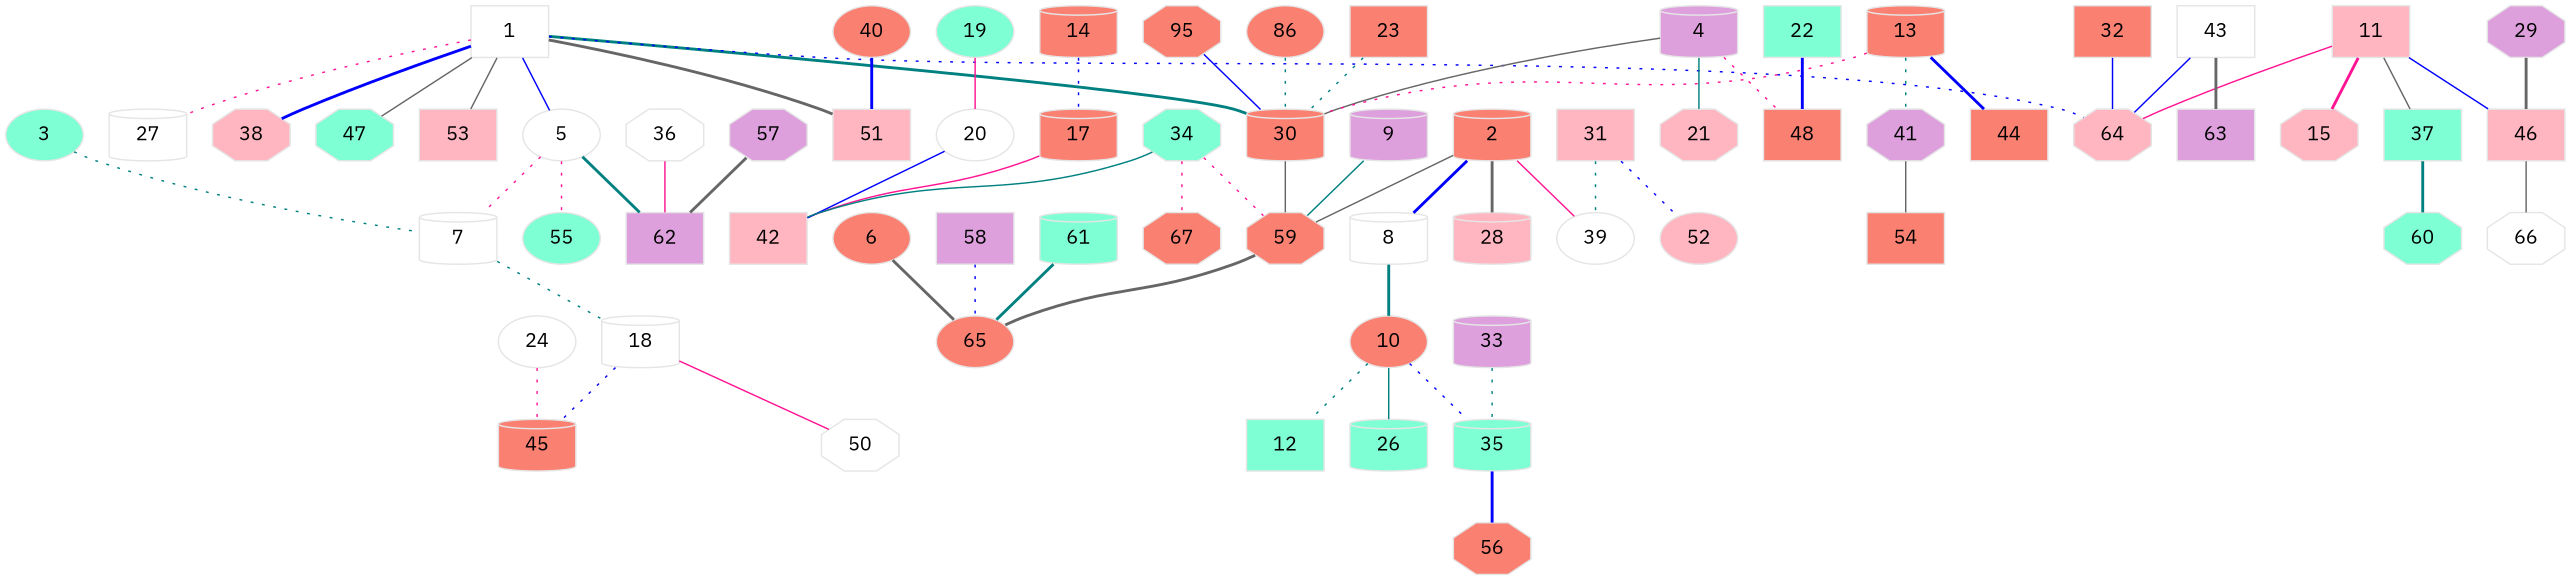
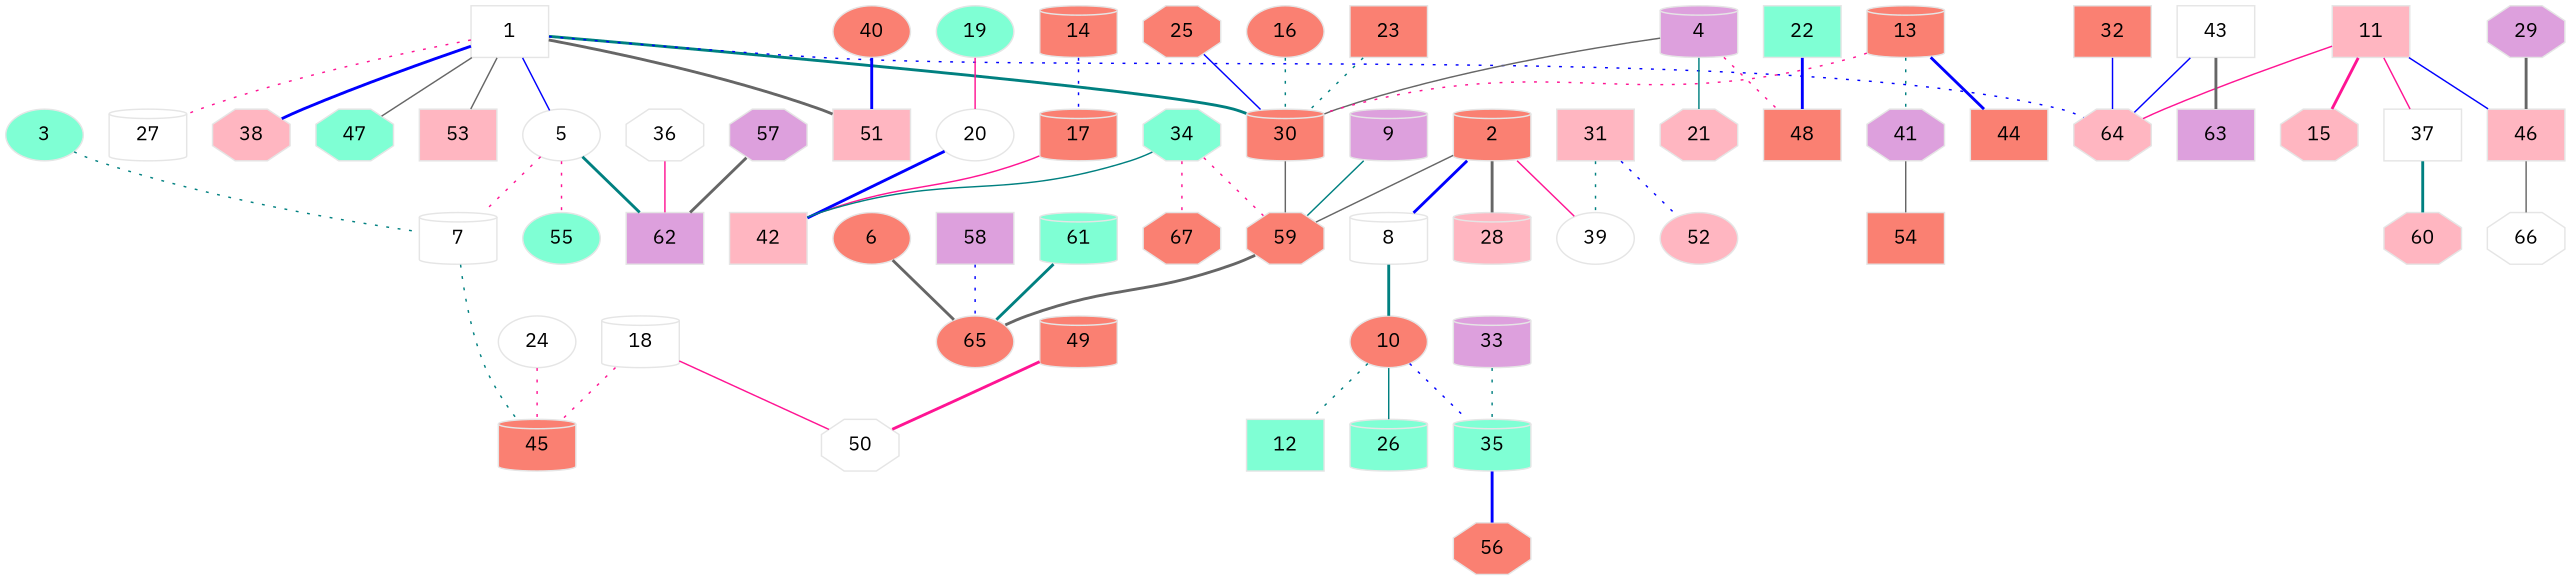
(1182, 32) -> (1182, 32)
(1285, 32) -> (1285, 32)
(2397, 83) -> (2397, 83)
(2423, 135) -> (2423, 135)
(876, 185) -> (876, 185)
(2423, 238) -> (2423, 238)
(549, 290) -> (478, 346)
none -> (1079, 342)
(589, 394) -> (589, 394)
